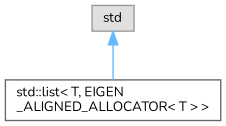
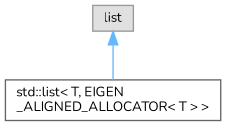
(113, 18) -> (113, 18)
